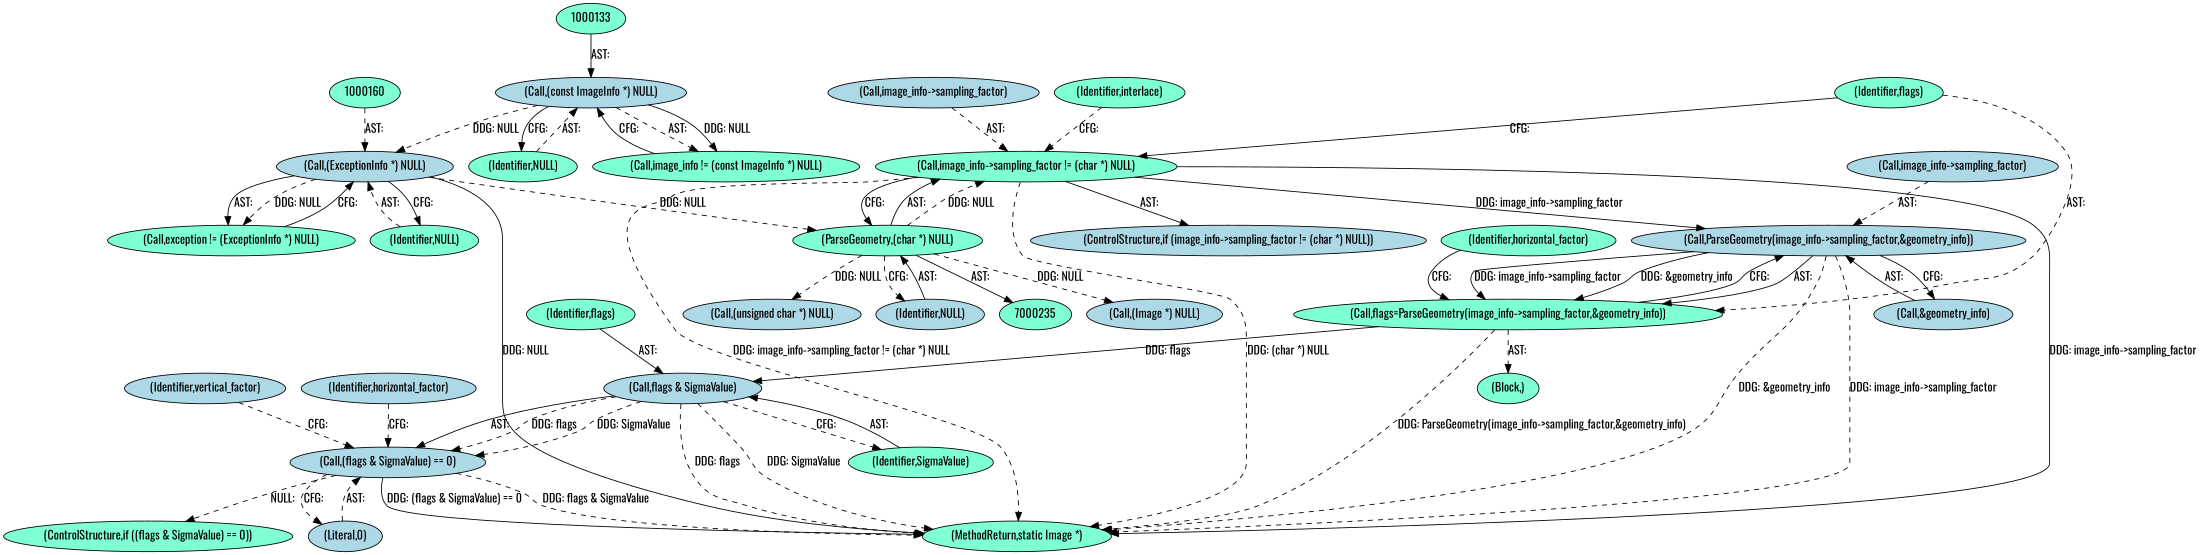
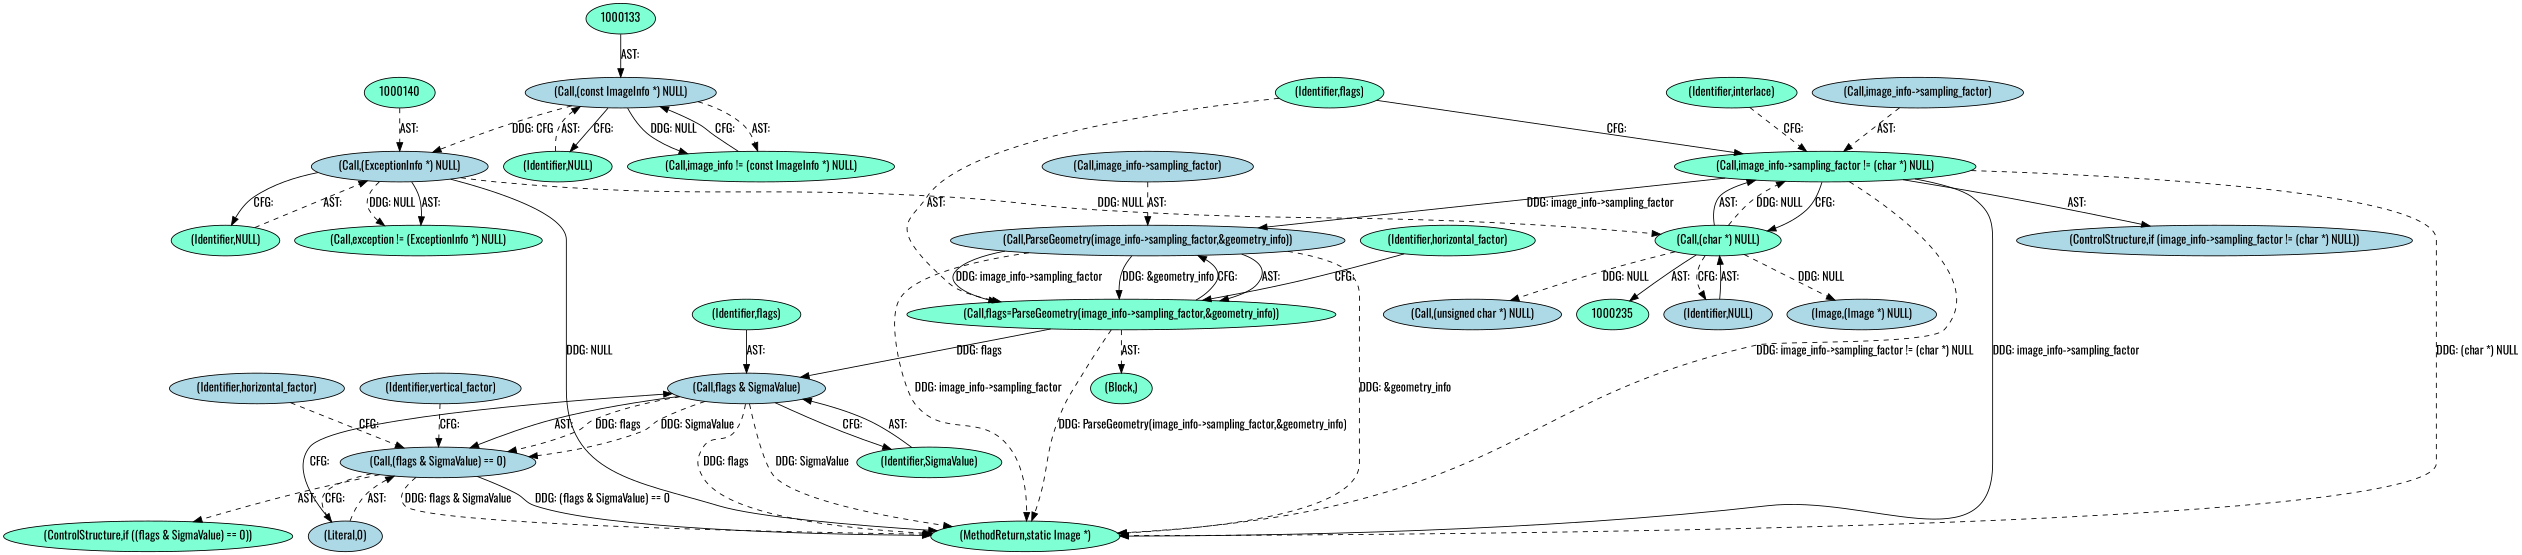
(365, 93) -> (400, 93)
(496, 130) -> (533, 130)
(319, 212) -> none
(888, 241) -> (1718, 241)
(1036, 315) -> (1613, 315)
(1155, 315) -> (1862, 315)
(1943, 315) -> none
none -> (431, 416)
(798, 424) -> (829, 426)
(284, 499) -> (308, 499)
